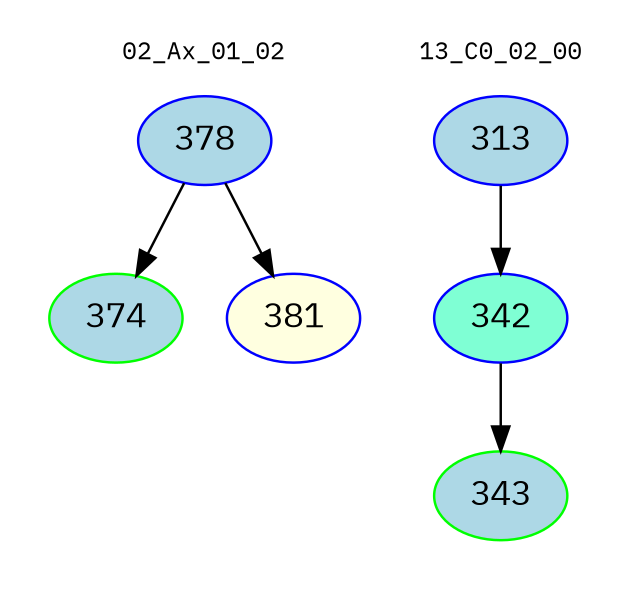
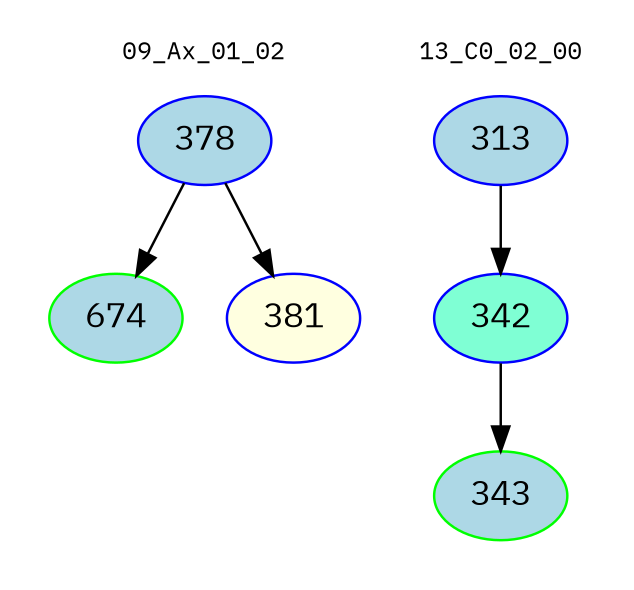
(205, 53) -> (205, 53)
(116, 318) -> (116, 318)
